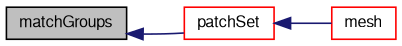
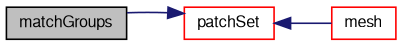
(164, 34) -> (147, 12)
